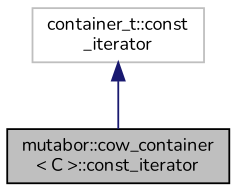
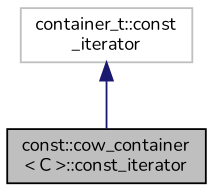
(118, 156) -> (107, 156)
